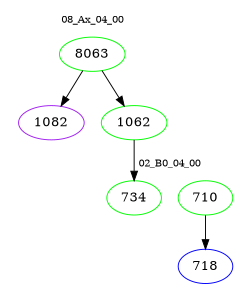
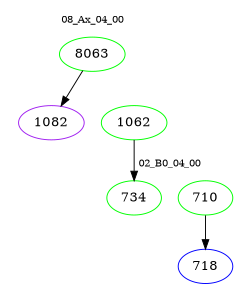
(111, 84) -> none
